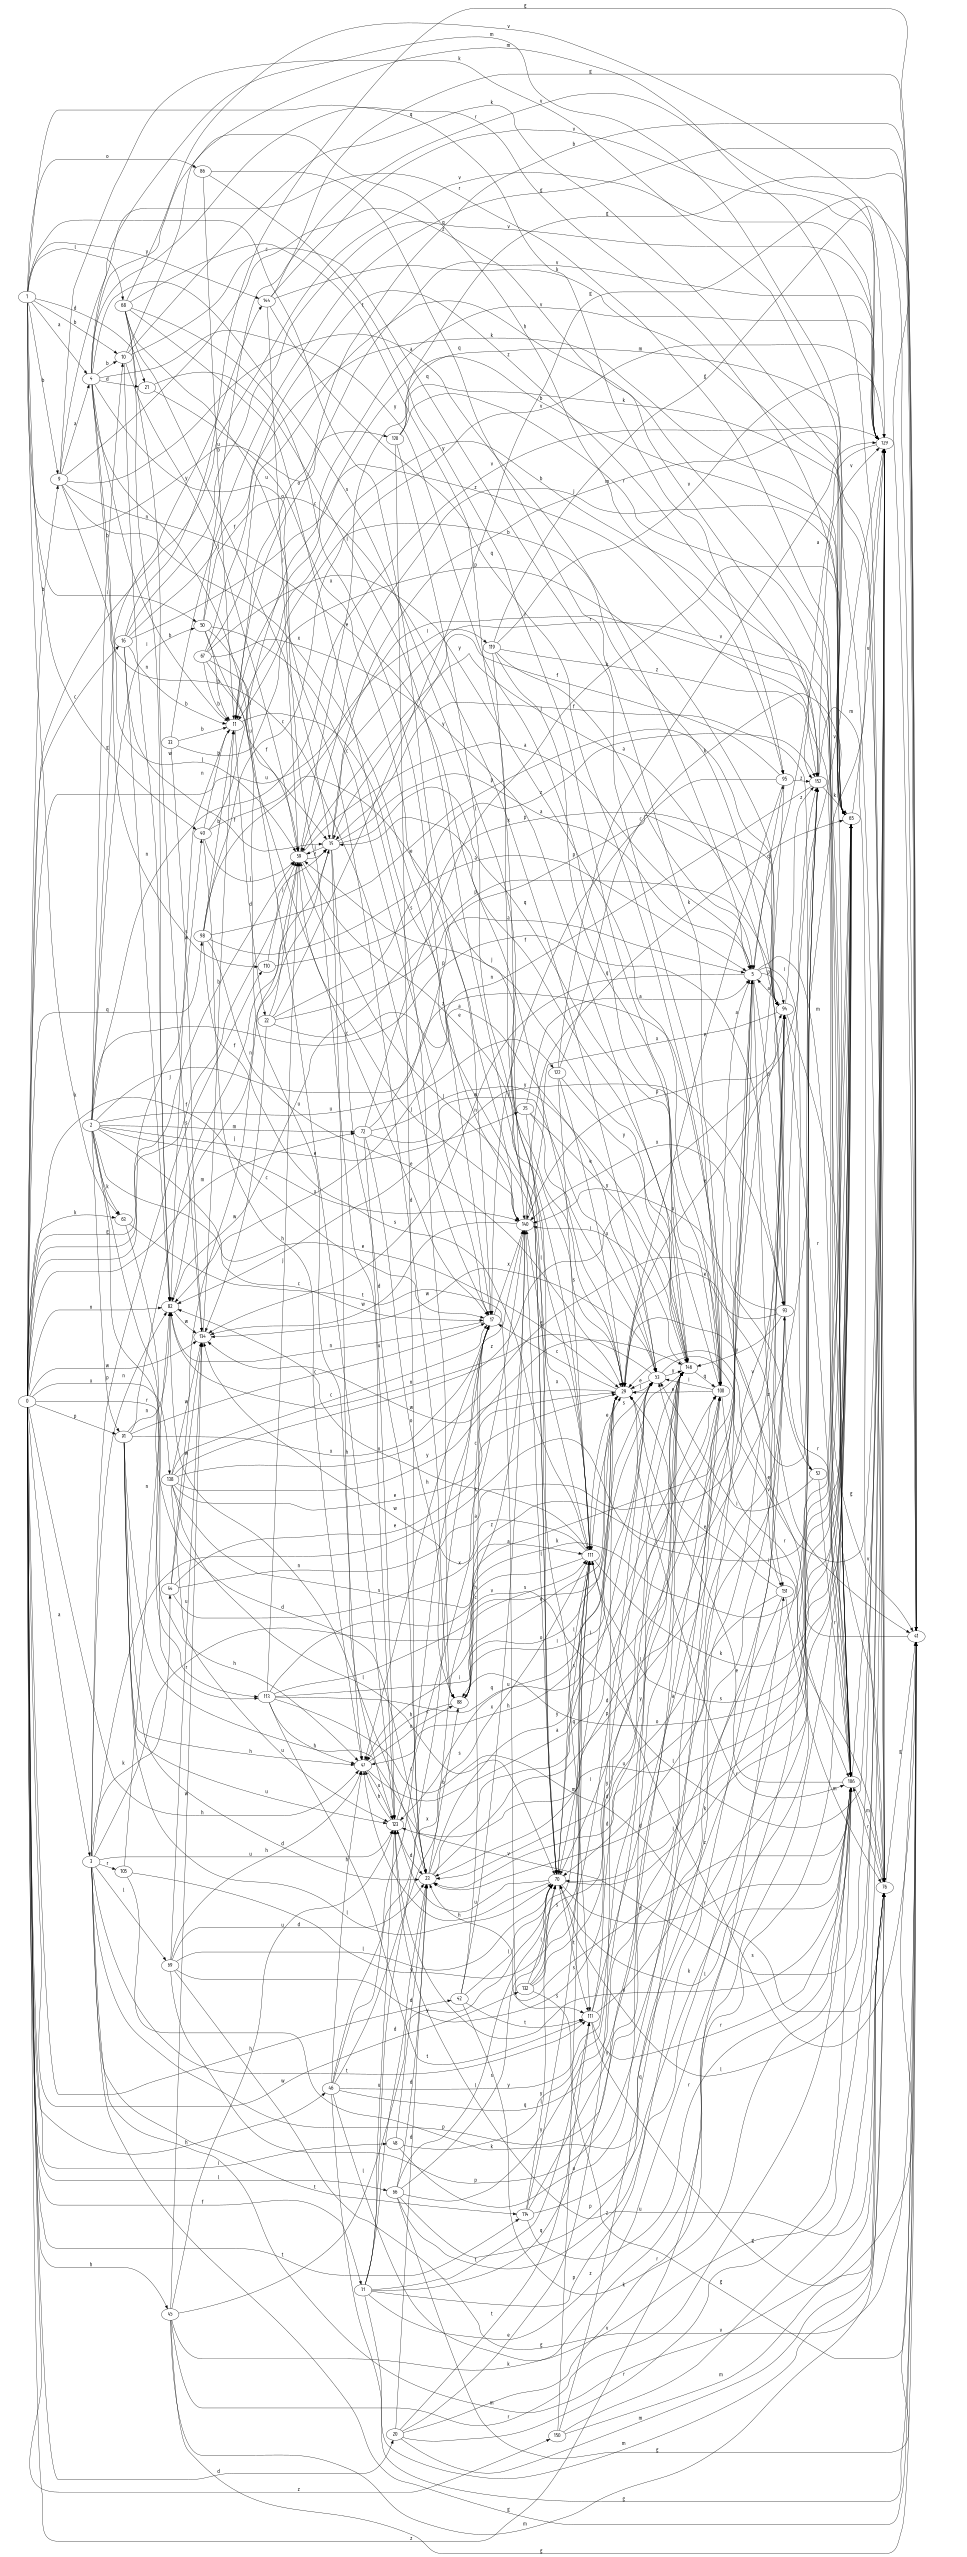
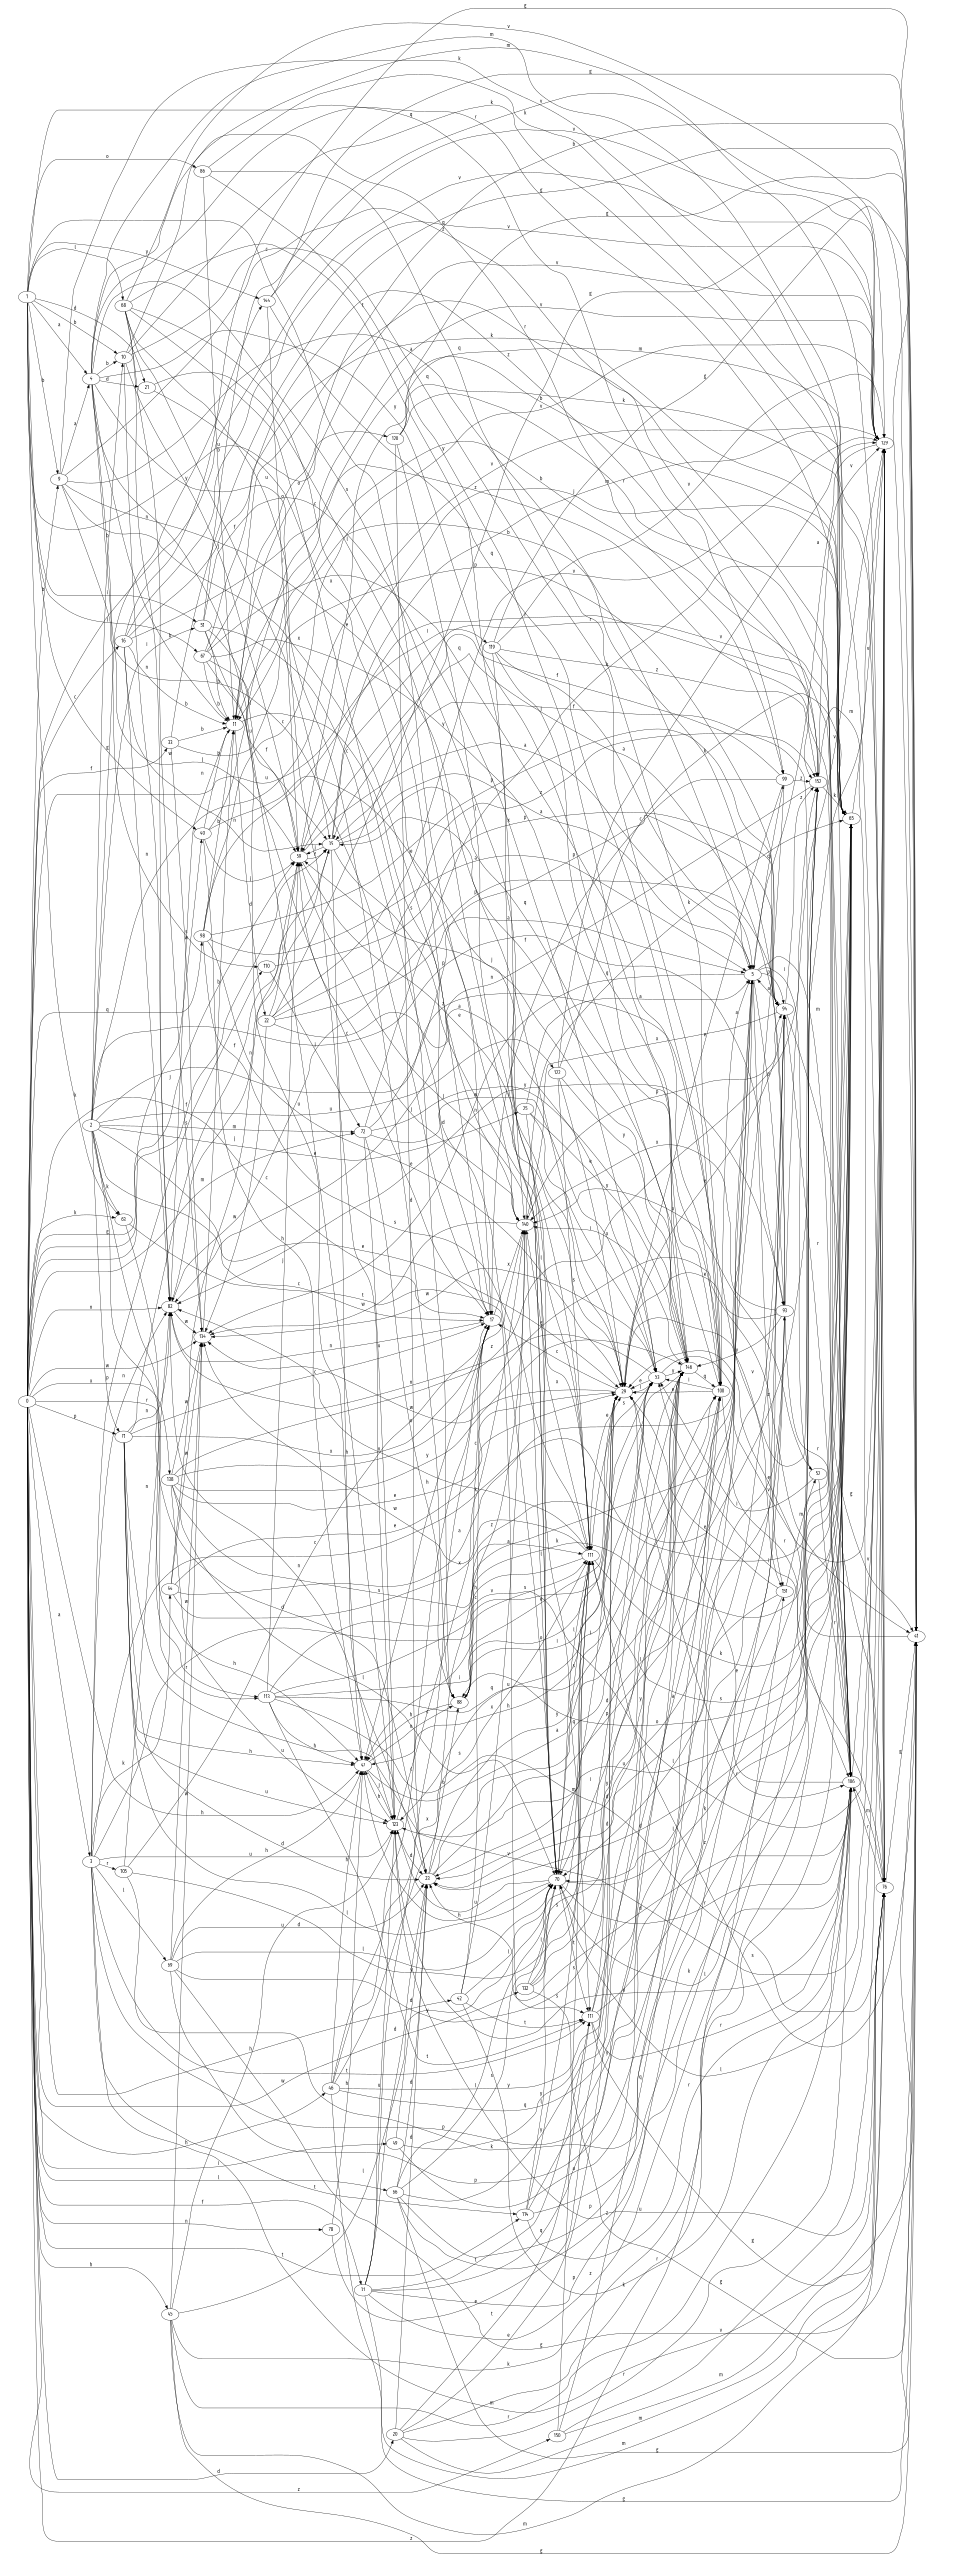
(525, 327) -> (525, 327)
(727, 376) -> (701, 269)
(792, 552) -> none
none -> (50, 595)
(203, 626) -> (203, 626)
(460, 648) -> (460, 648)
(785, 780) -> (785, 780)
(235, 821) -> (235, 821)
(281, 903) -> (314, 1048)
none -> (32, 1025)
(304, 1190) -> none
(383, 1360) -> (505, 1337)
(329, 1401) -> (286, 1602)
(124, 1437) -> (124, 1437)
(640, 1507) -> (628, 1426)
(186, 1602) -> (186, 1602)
(815, 1744) -> (798, 1536)
(379, 1786) -> (379, 1786)
(867, 1929) -> (497, 607)
(395, 2144) -> (395, 2144)
none -> (331, 2230)
(723, 2525) -> none
